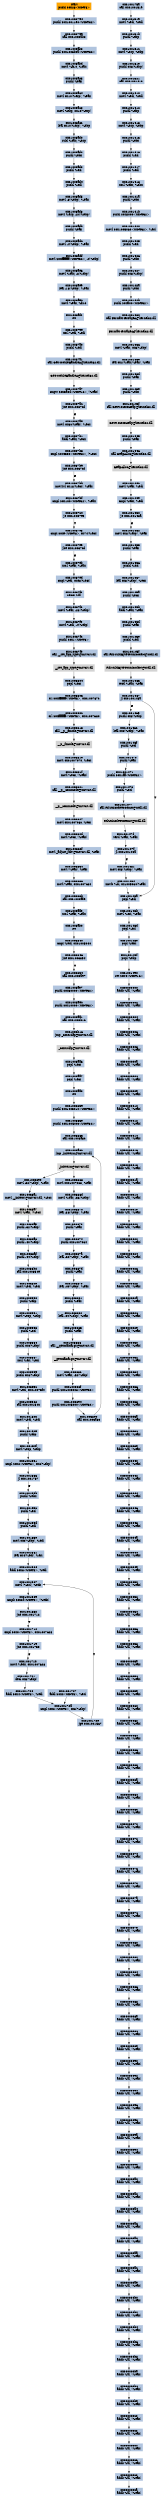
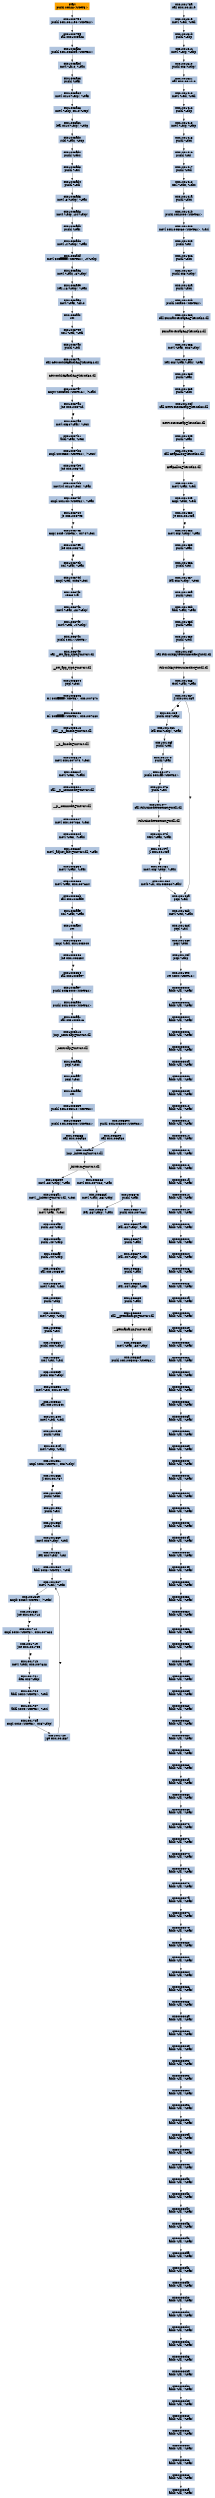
(74, 1218) -> (115, 1204)
(73, 1395) -> none
(43, 1700) -> (29, 1699)
